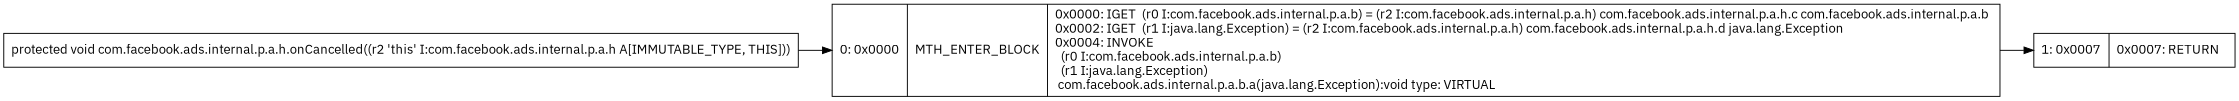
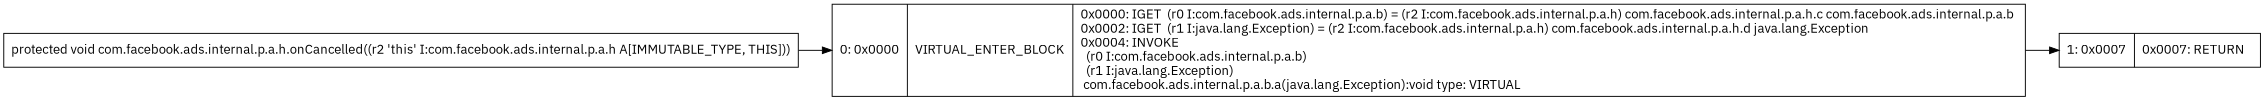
(977, 50) -> (990, 50)
